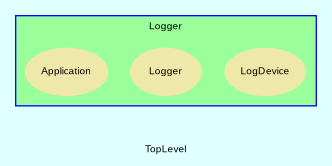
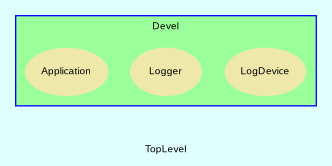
(166, 27) -> (166, 27)
